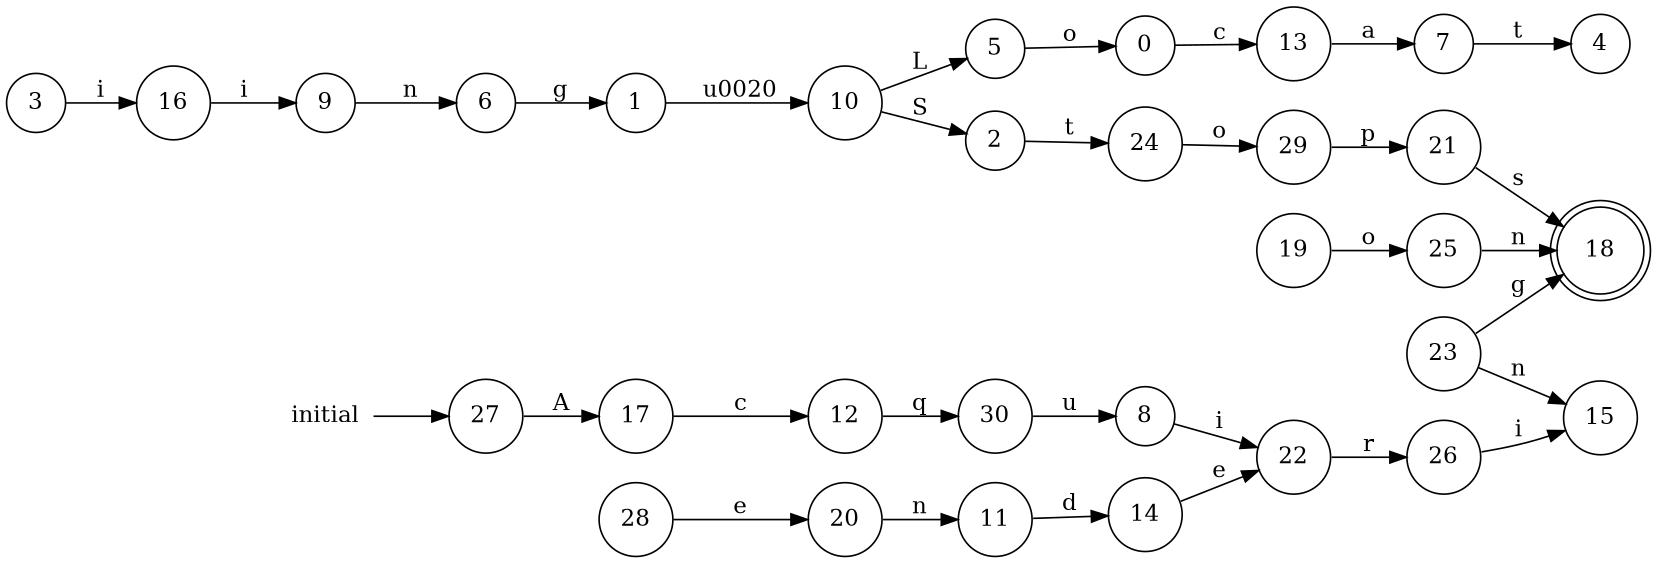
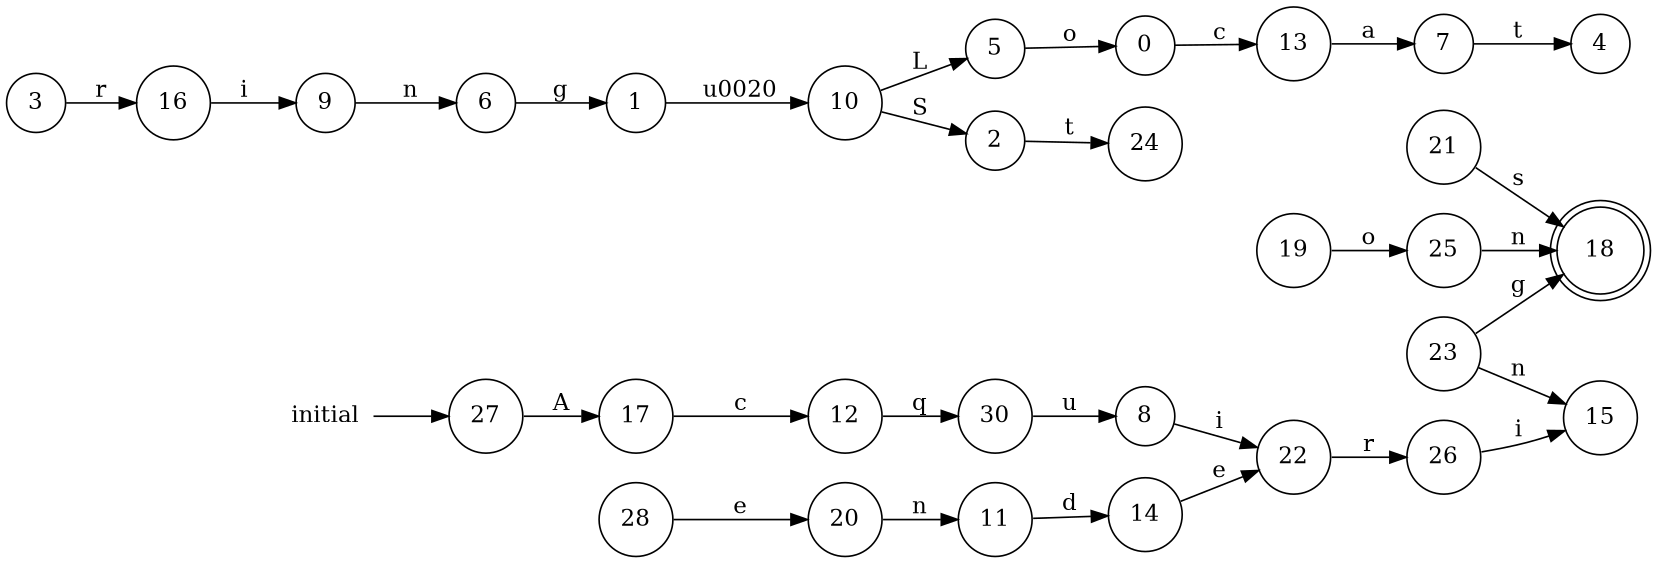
(101, 91) -> (101, 91)
(1294, 147) -> none
